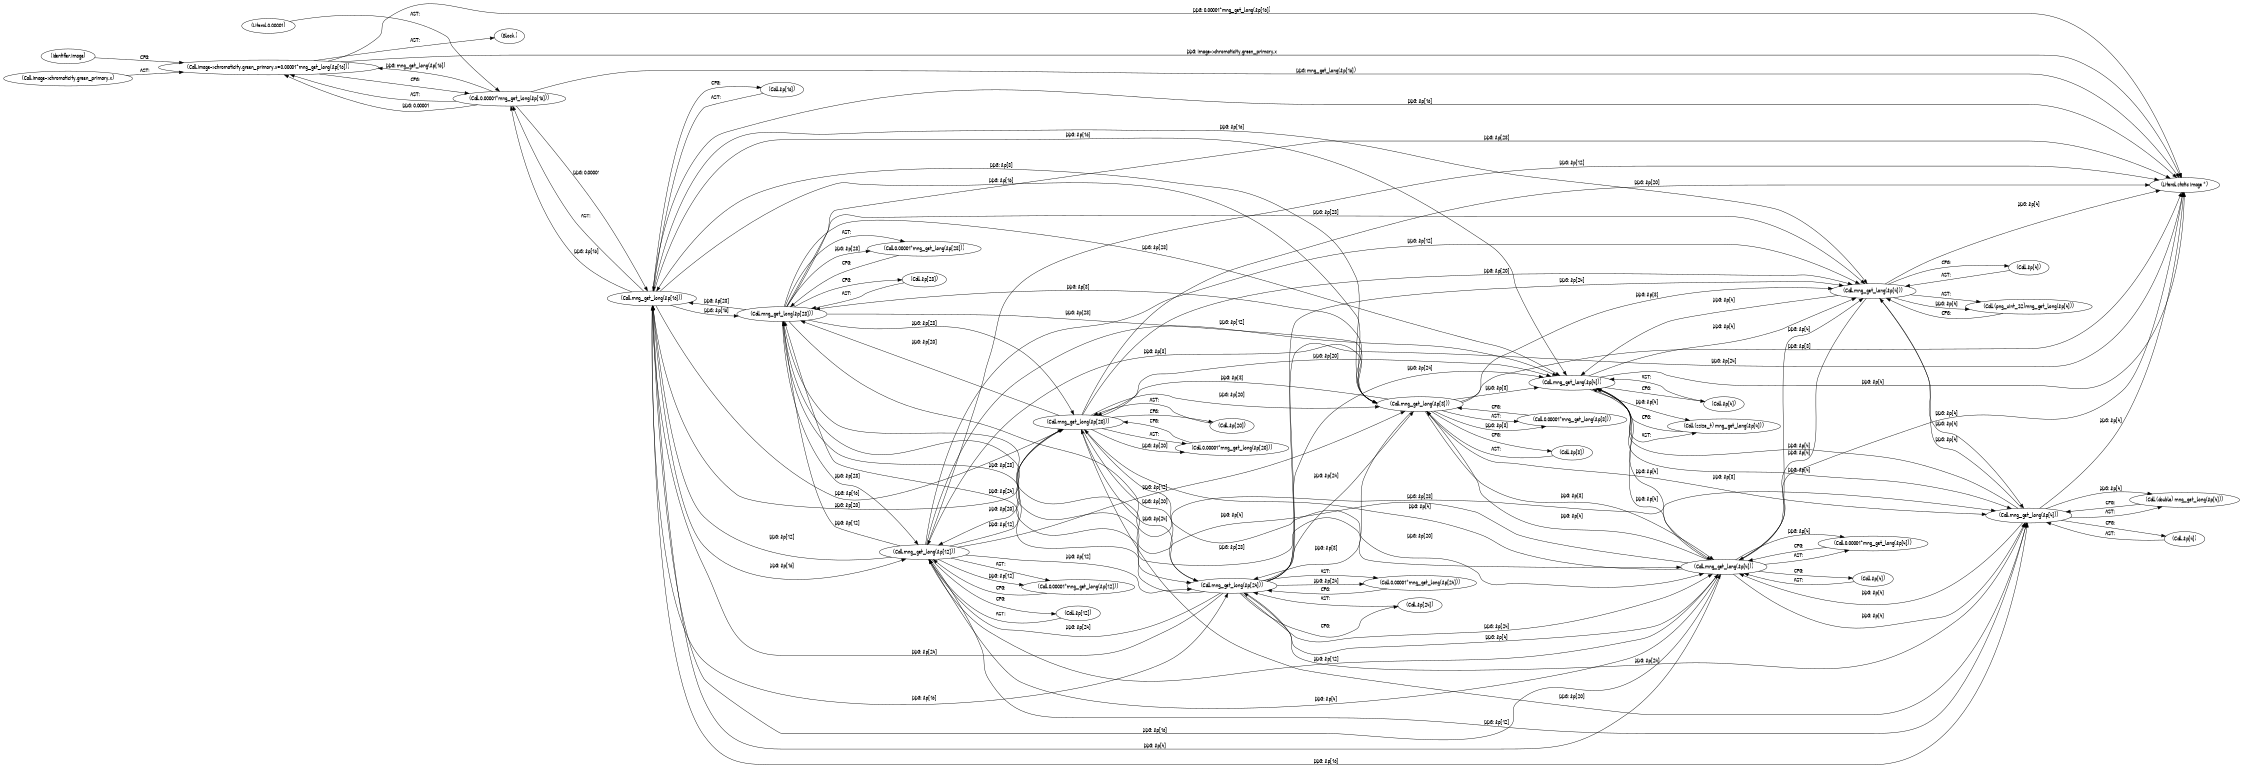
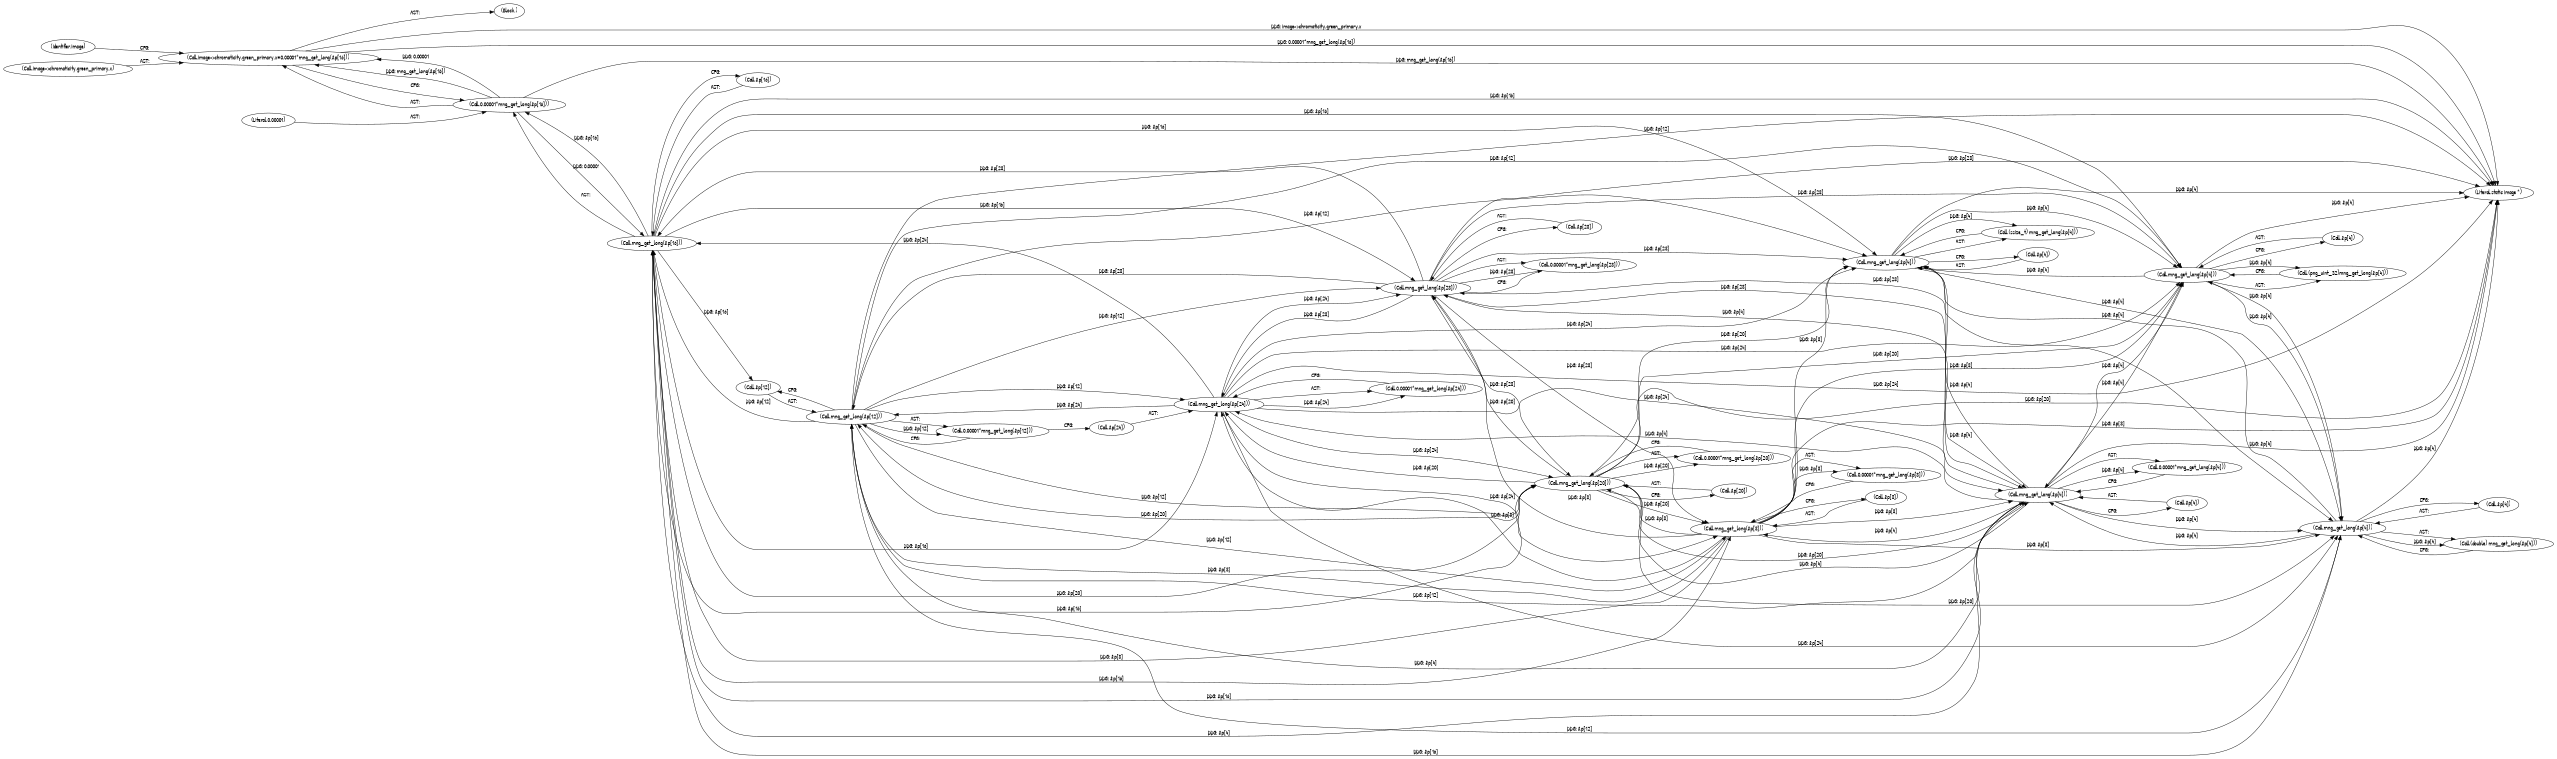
(694, 529) -> (704, 314)
(1316, 635) -> (1067, 429)
